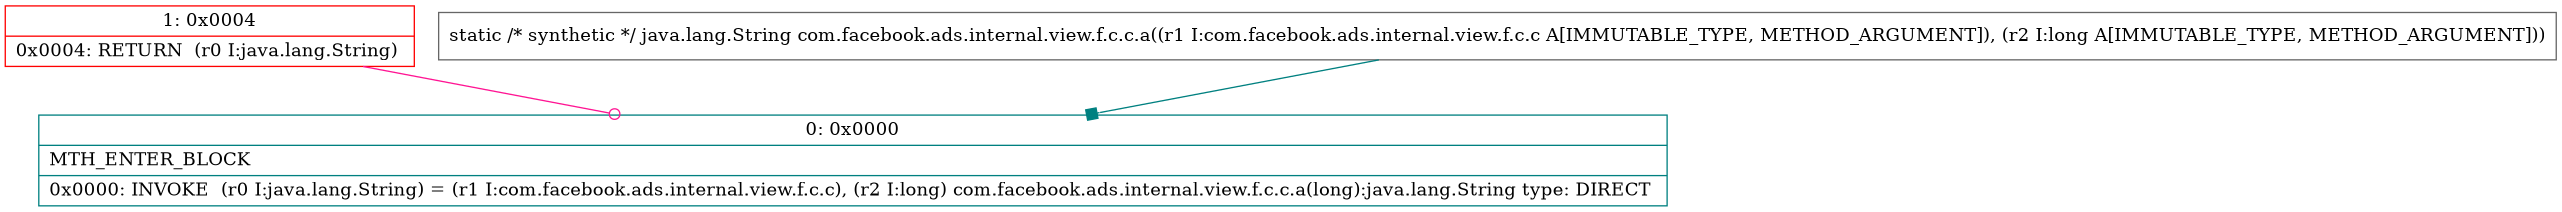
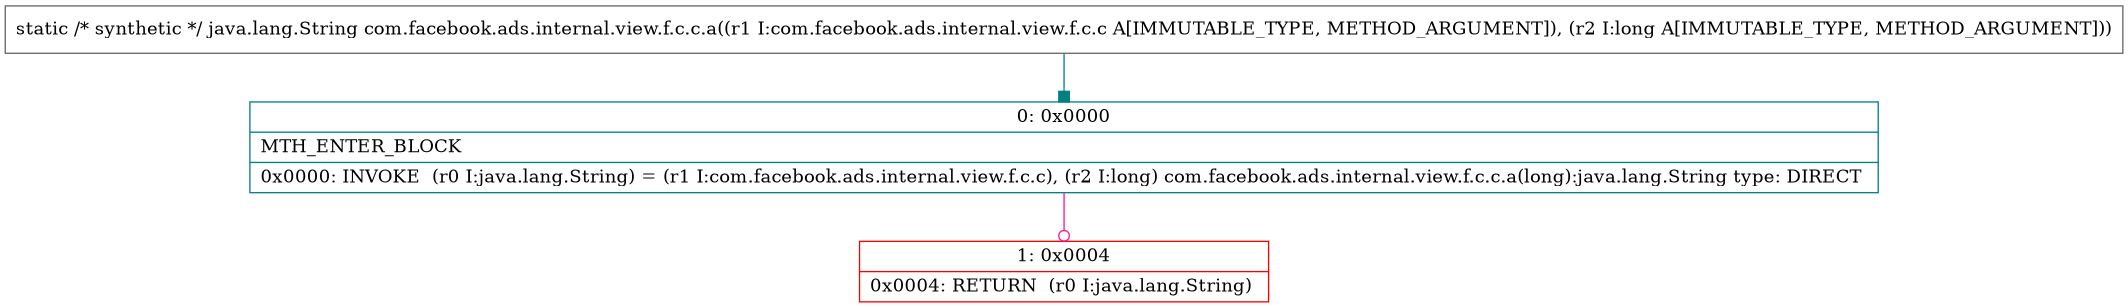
(486, 90) -> (1064, 212)
